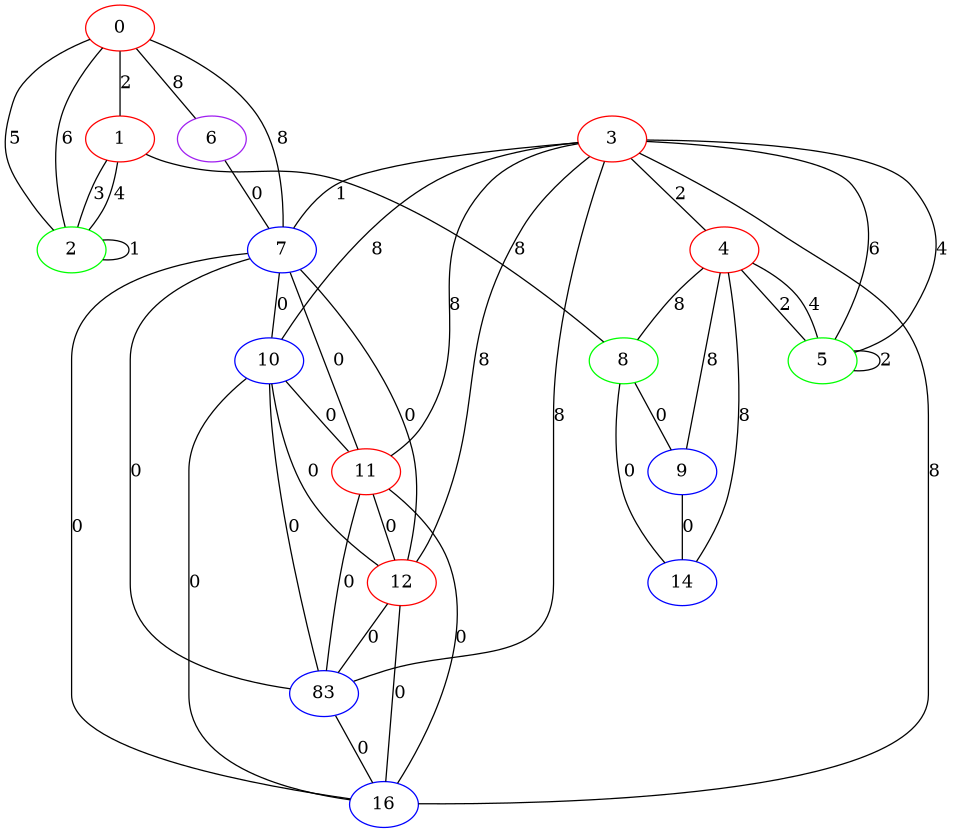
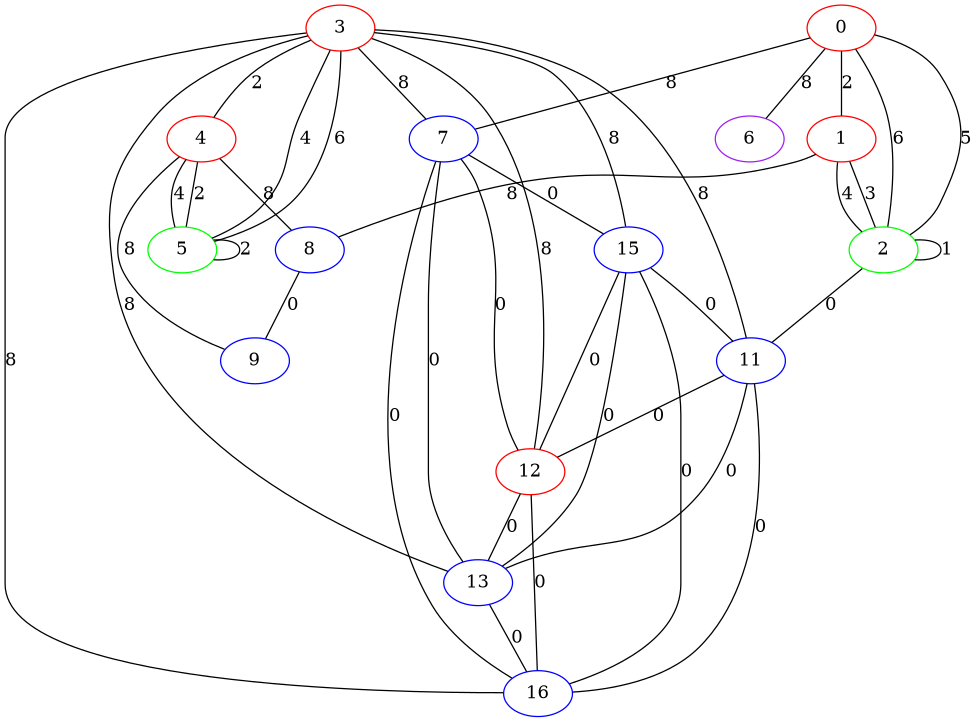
(247, 194) -> none
(342, 194) -> (404, 84)
(269, 361) -> (629, 250)
(324, 361) -> (817, 306)
(624, 361) -> (310, 250)
(366, 472) -> (751, 361)
(682, 583) -> none
(324, 694) -> (478, 583)
